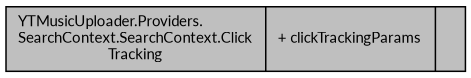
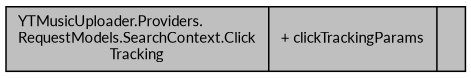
(136, 38) -> (137, 38)
